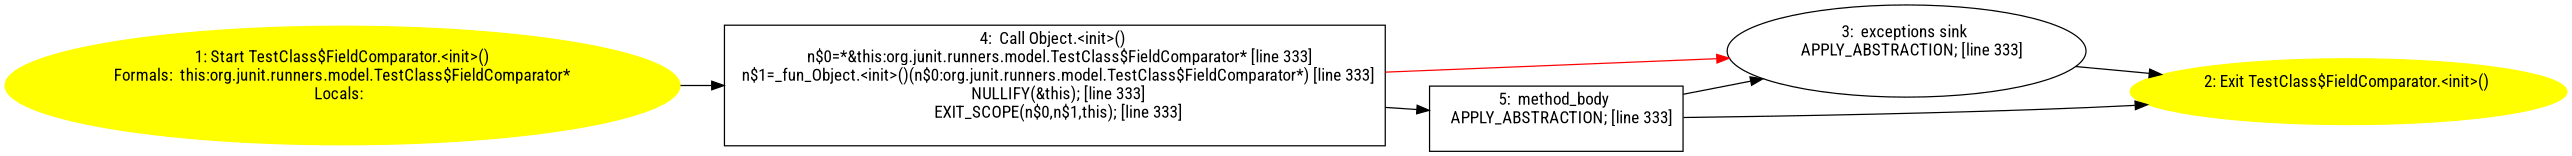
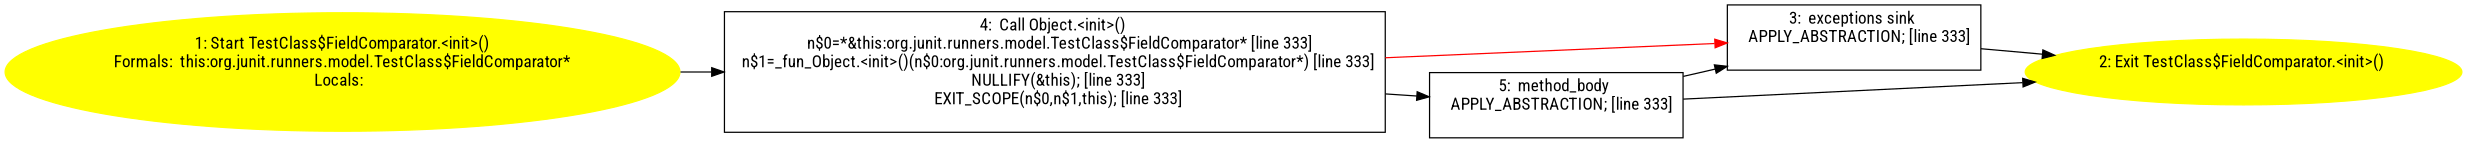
(1907, 51) -> (1854, 38)
